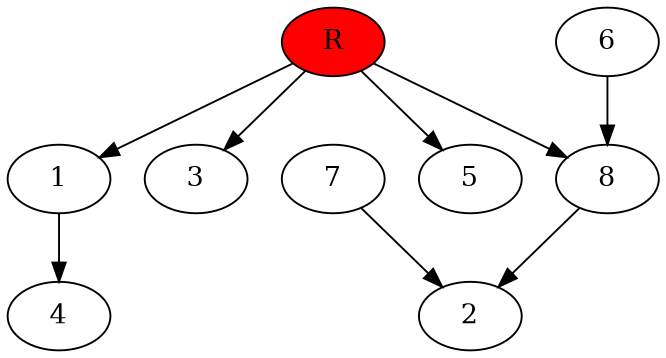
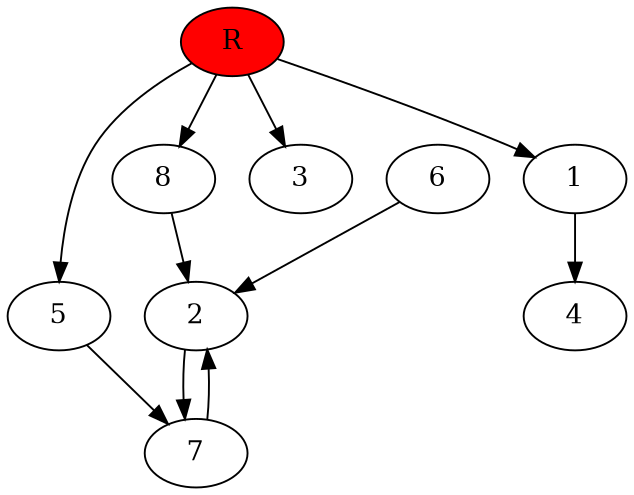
(607, 101) -> (326, 243)
none -> (183, 375)
none -> (121, 378)
